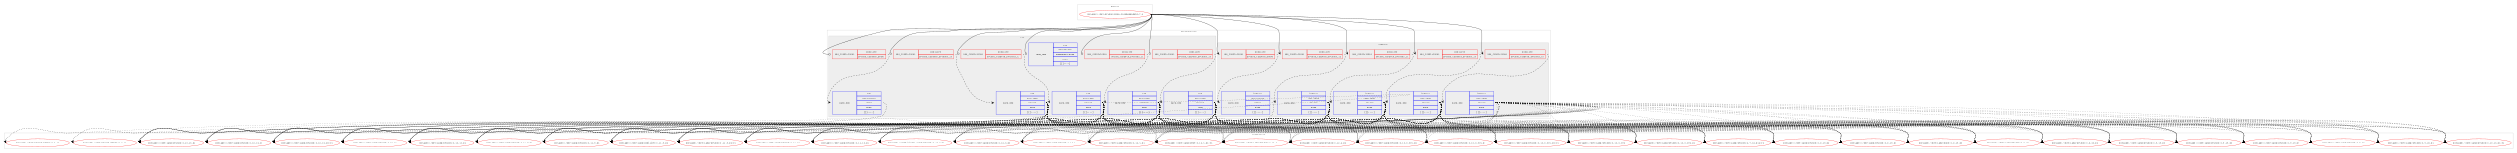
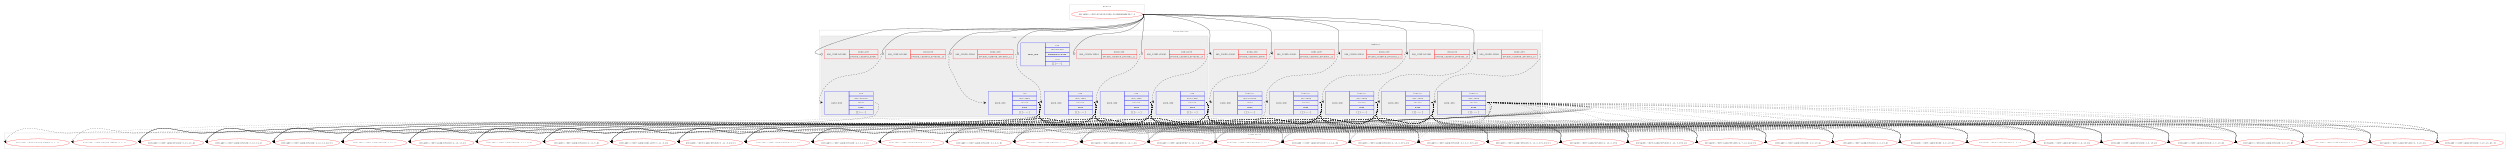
(916, 143) -> (912, 143)
(2277, 143) -> (2269, 143)
